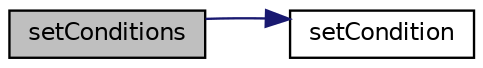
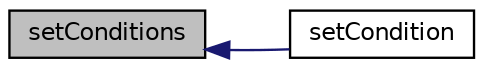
(236, 18) -> (260, 50)
